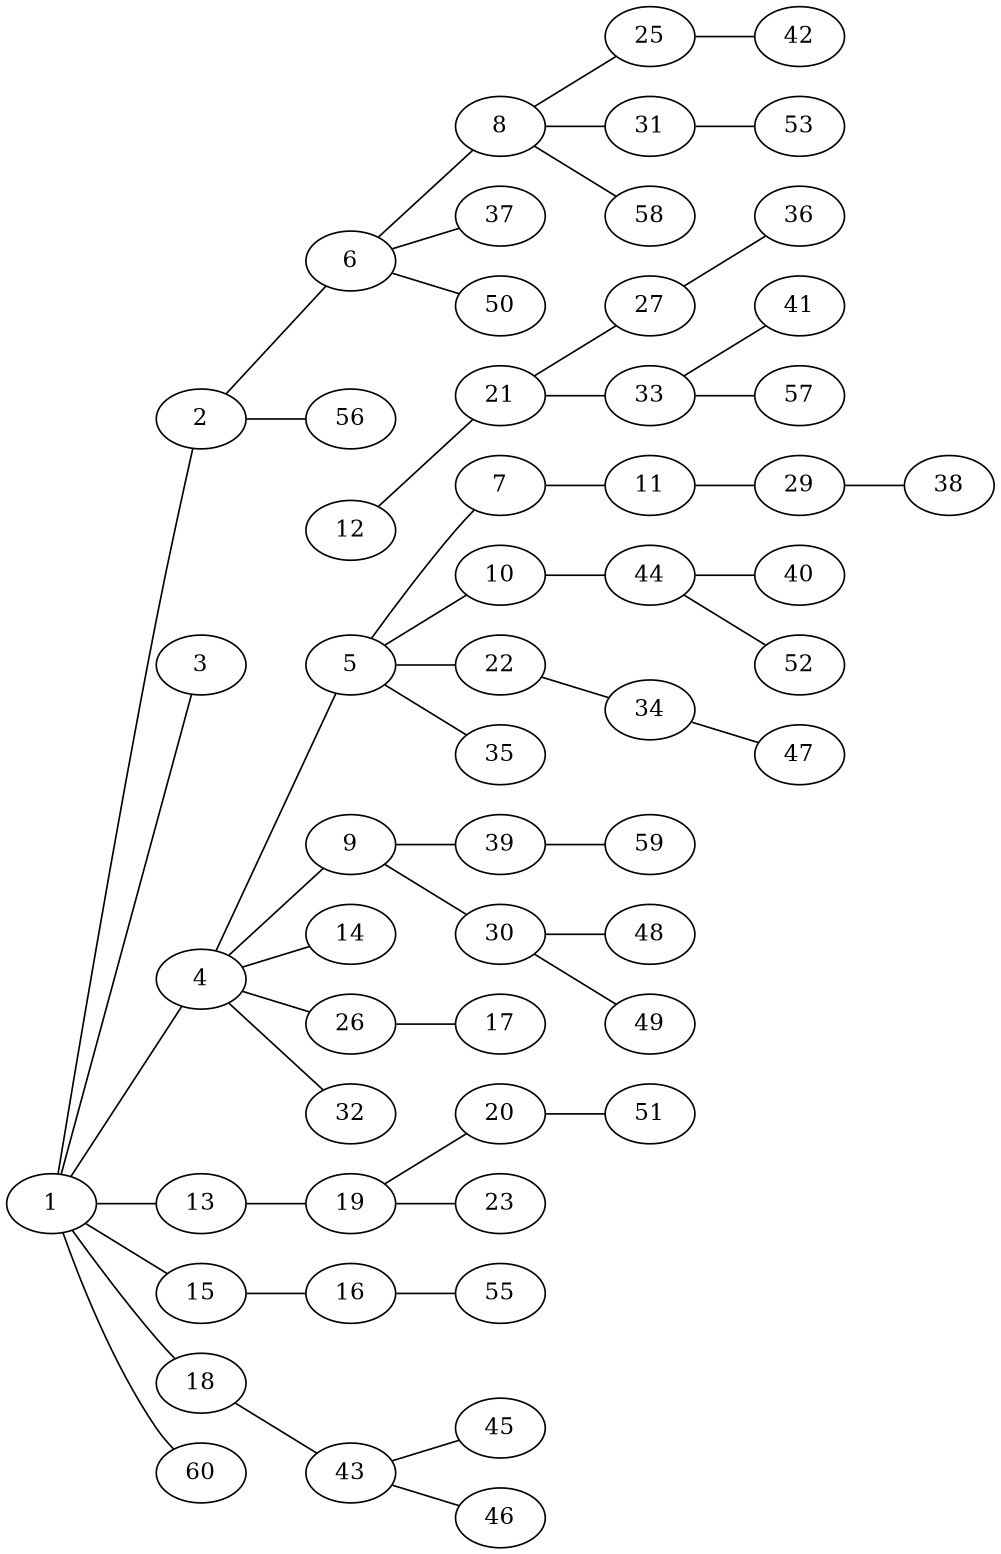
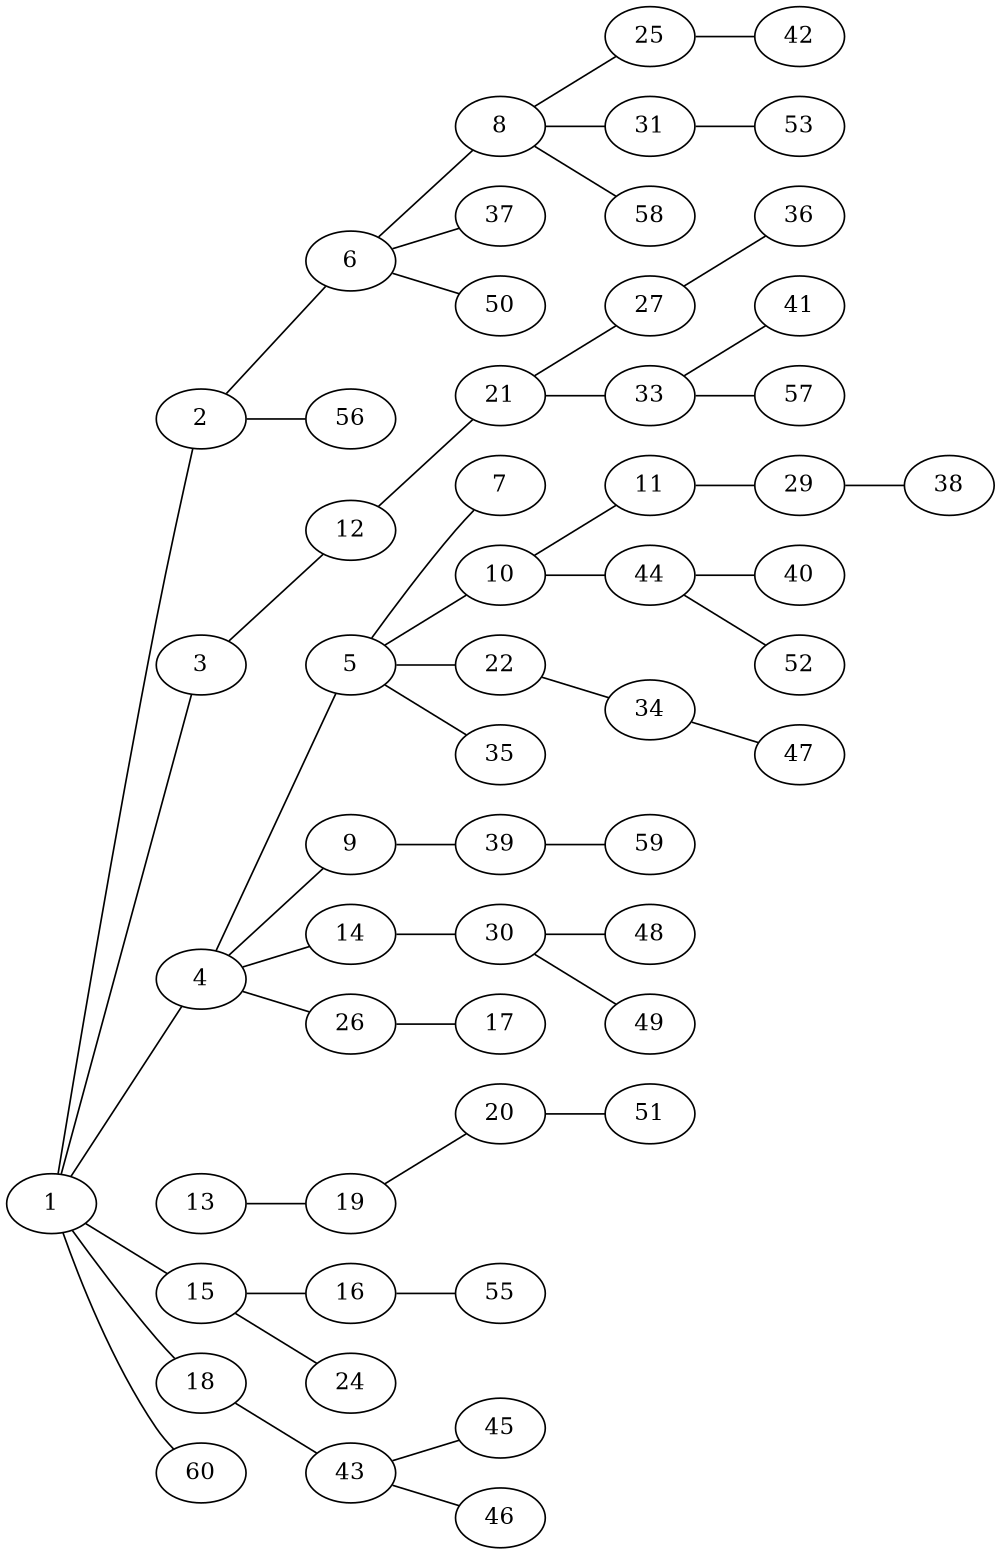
(575, 485) -> (575, 530)
none -> (276, 598)
(426, 889) -> (426, 934)
(351, 1114) -> none
(127, 1204) -> none
(500, 1204) -> none
none -> (351, 1383)
